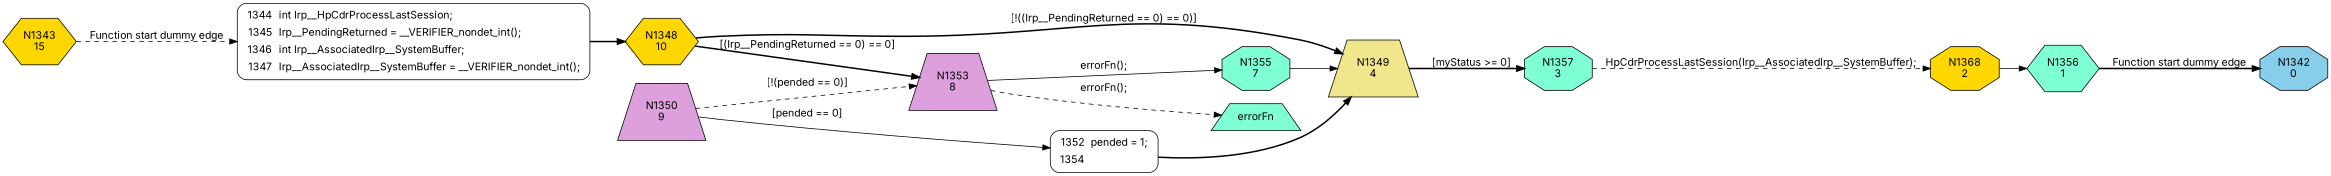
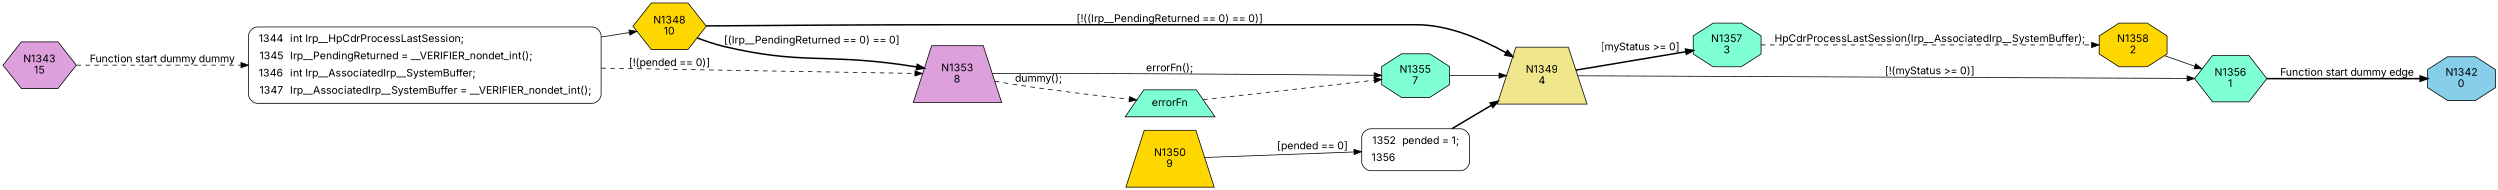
(157, 36) -> (162, 60)
(40, 42) -> (40, 65)
(604, 42) -> (615, 35)
(1965, 68) -> (2133, 45)
none -> (1882, 77)
(1104, 88) -> (1039, 79)
none -> (1289, 90)
(802, 97) -> (758, 71)
(662, 112) -> (1170, 159)
(1072, 160) -> (1384, 158)
